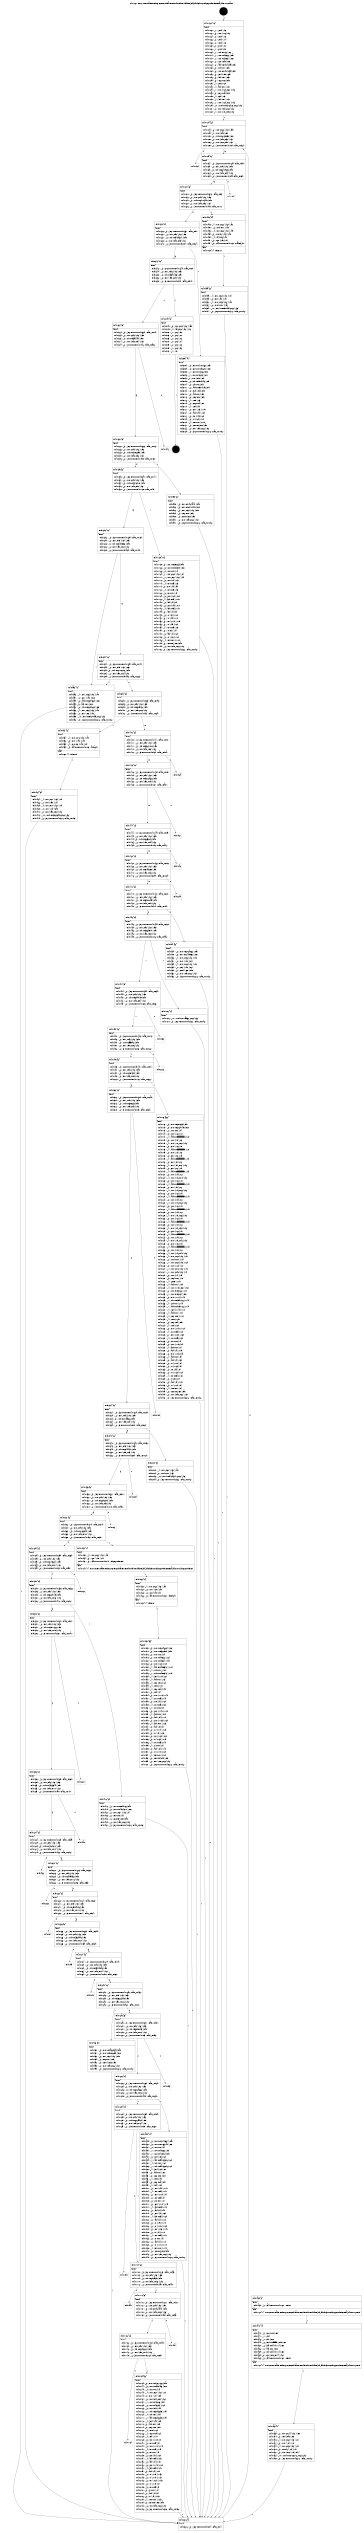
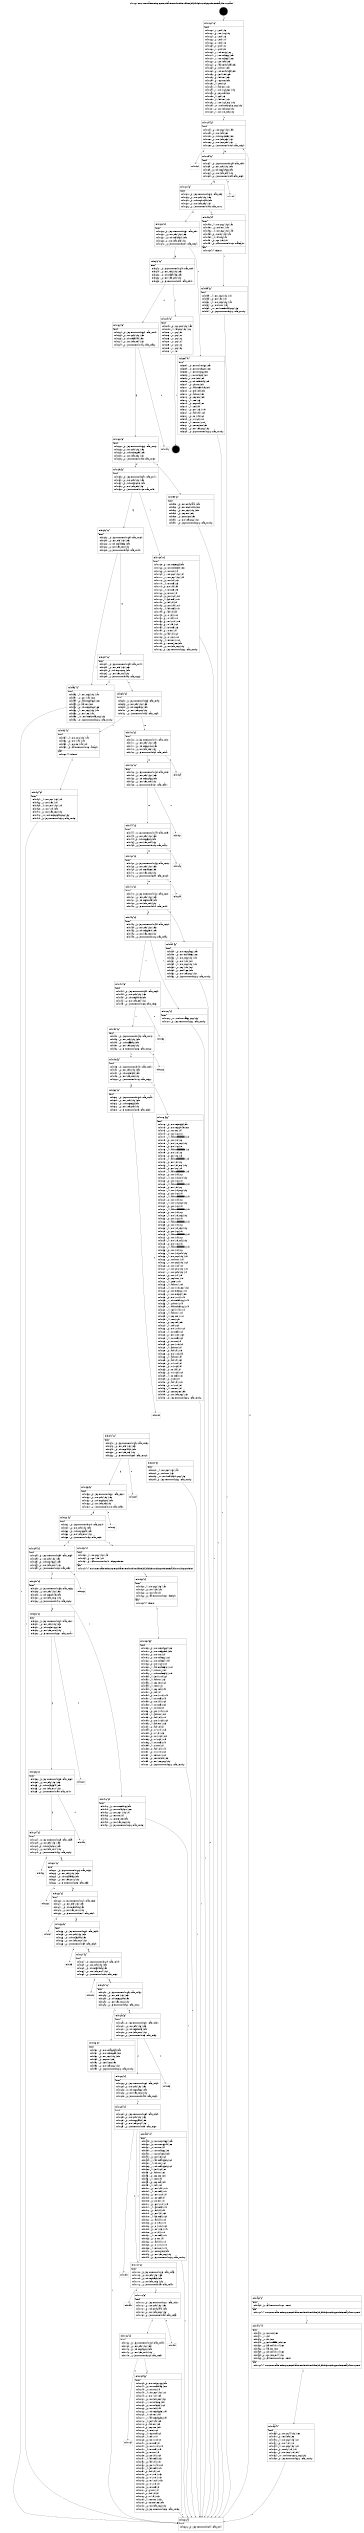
(127, 1415) -> none
(165, 2114) -> none
